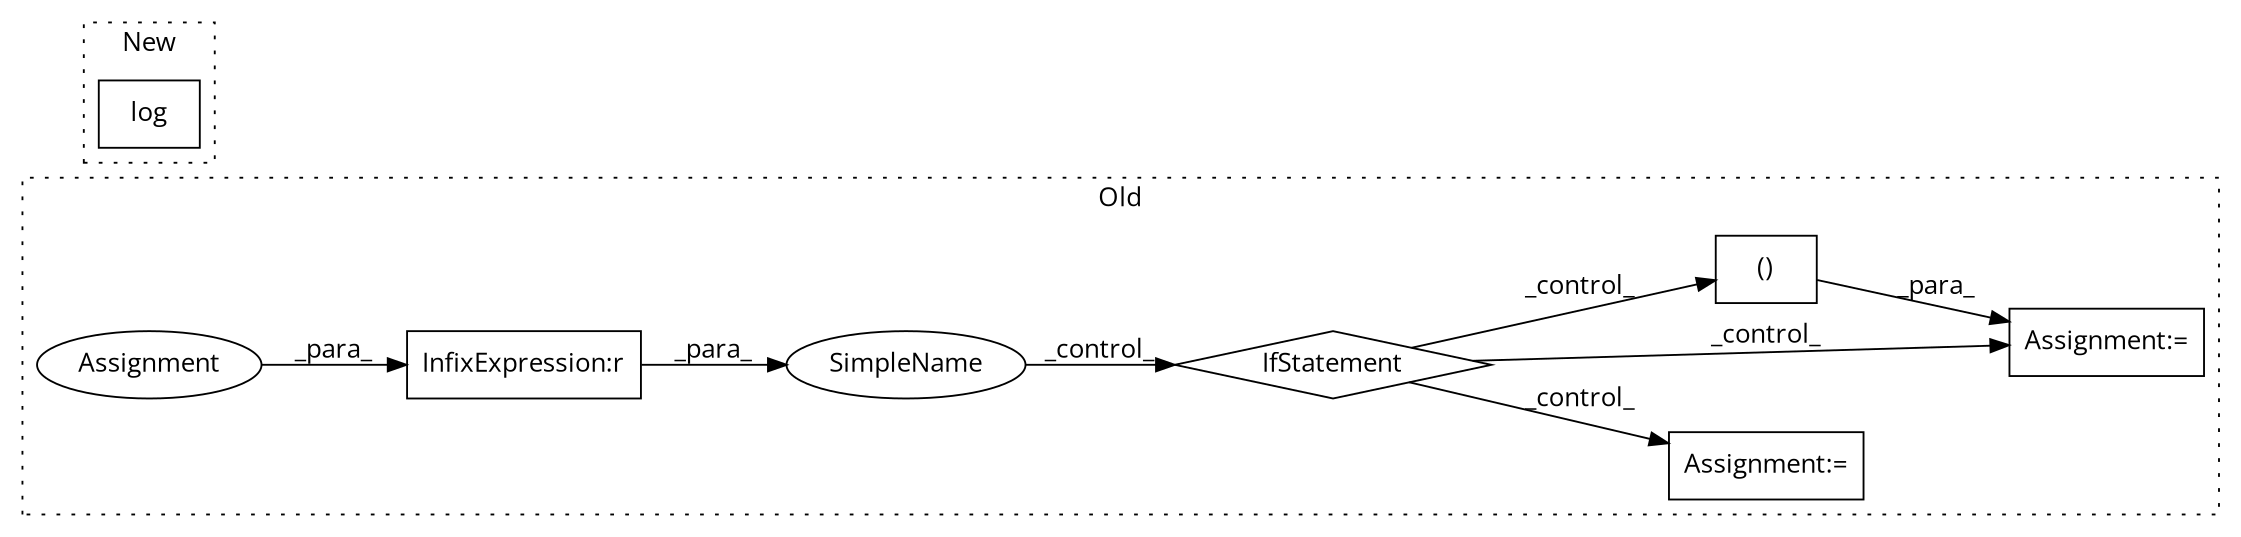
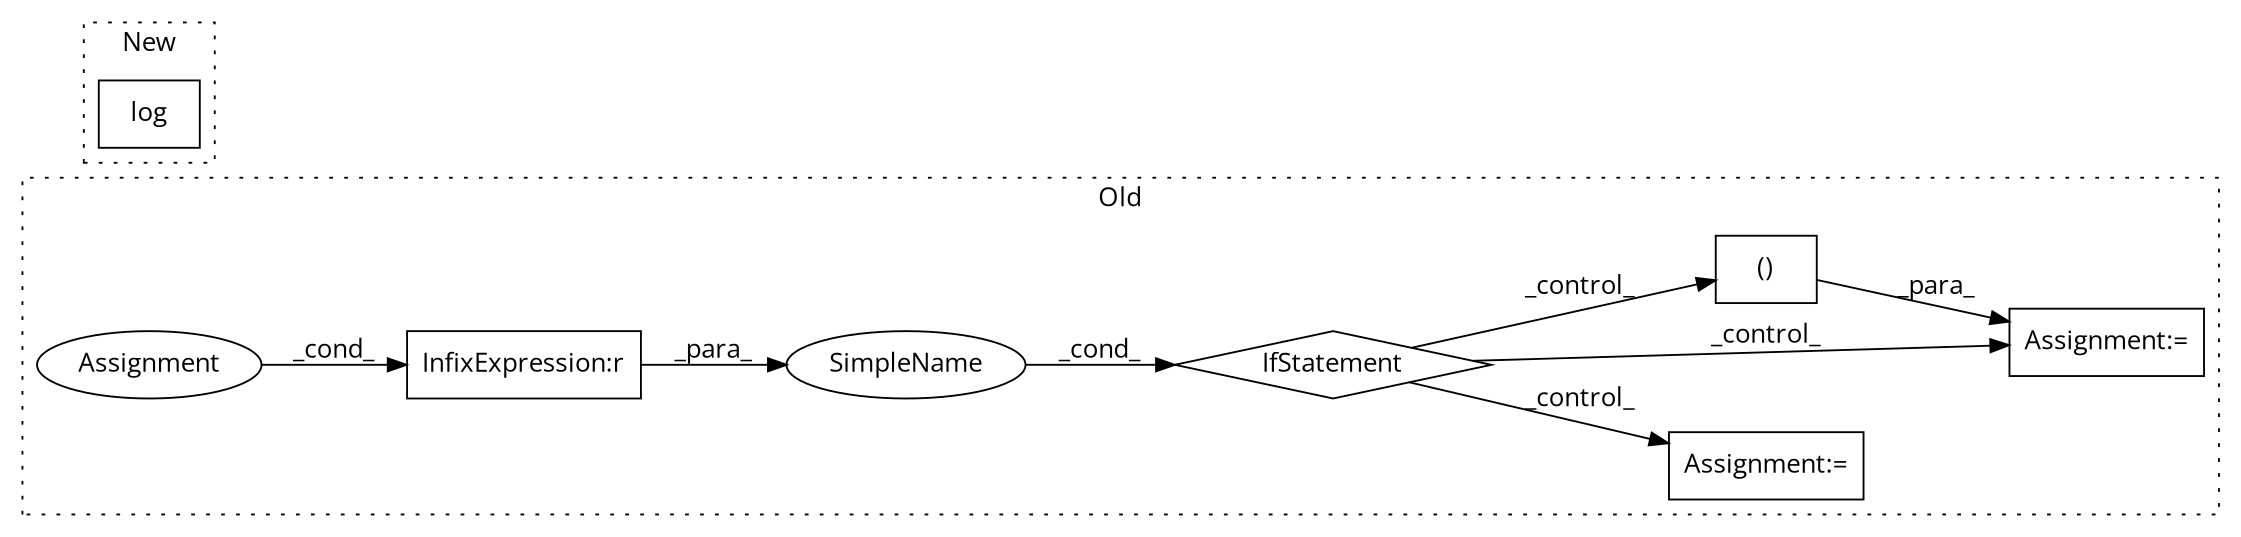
(334, 351) -> (334, 351)
(1100, 351) -> (1100, 351)
